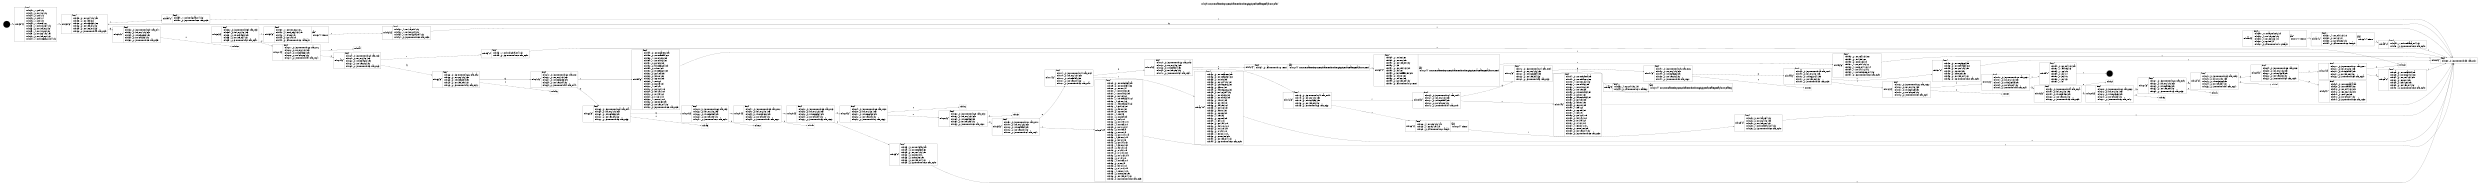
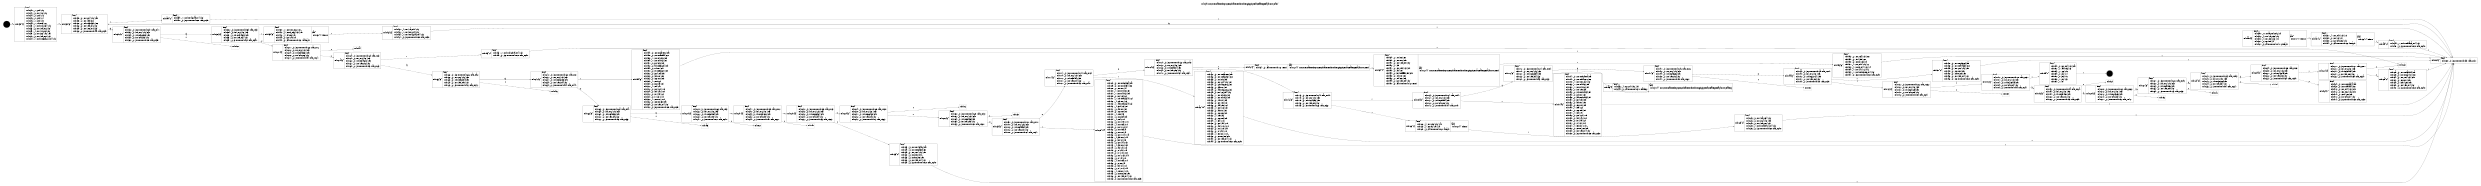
none -> (186, 35)
